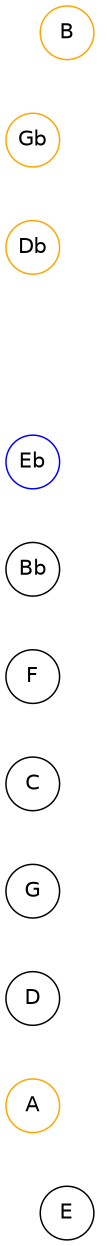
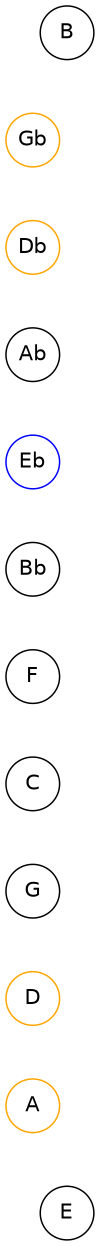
(67, 33) -> (67, 33)
none -> (33, 355)
(33, 998) -> (33, 998)
